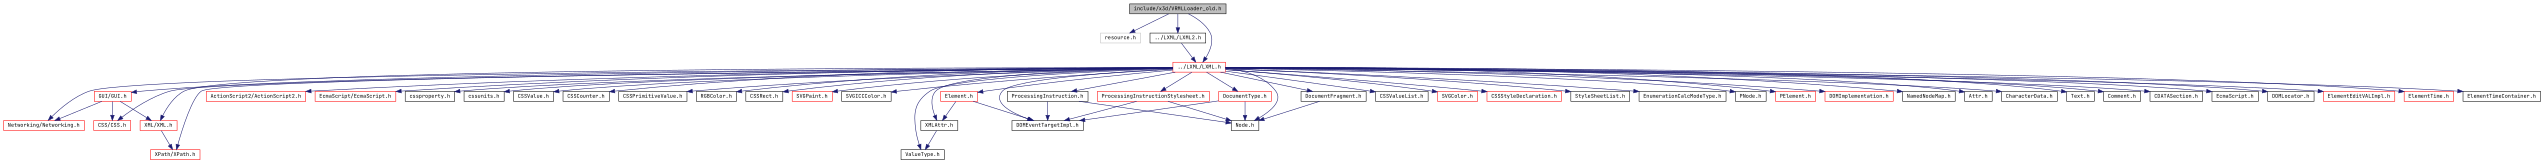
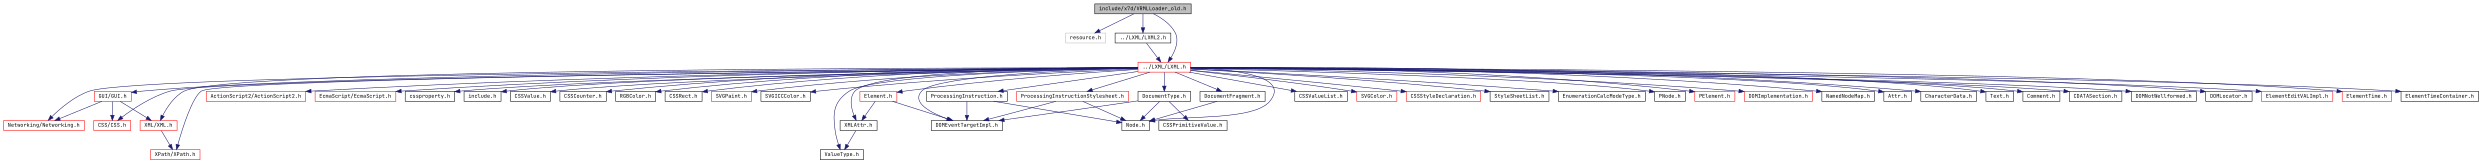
(1178, 9) -> (1143, 9)
(932, 76) -> (1177, 109)
(484, 96) -> (483, 96)
(1245, 96) -> (1164, 96)
(2235, 96) -> (2164, 96)
